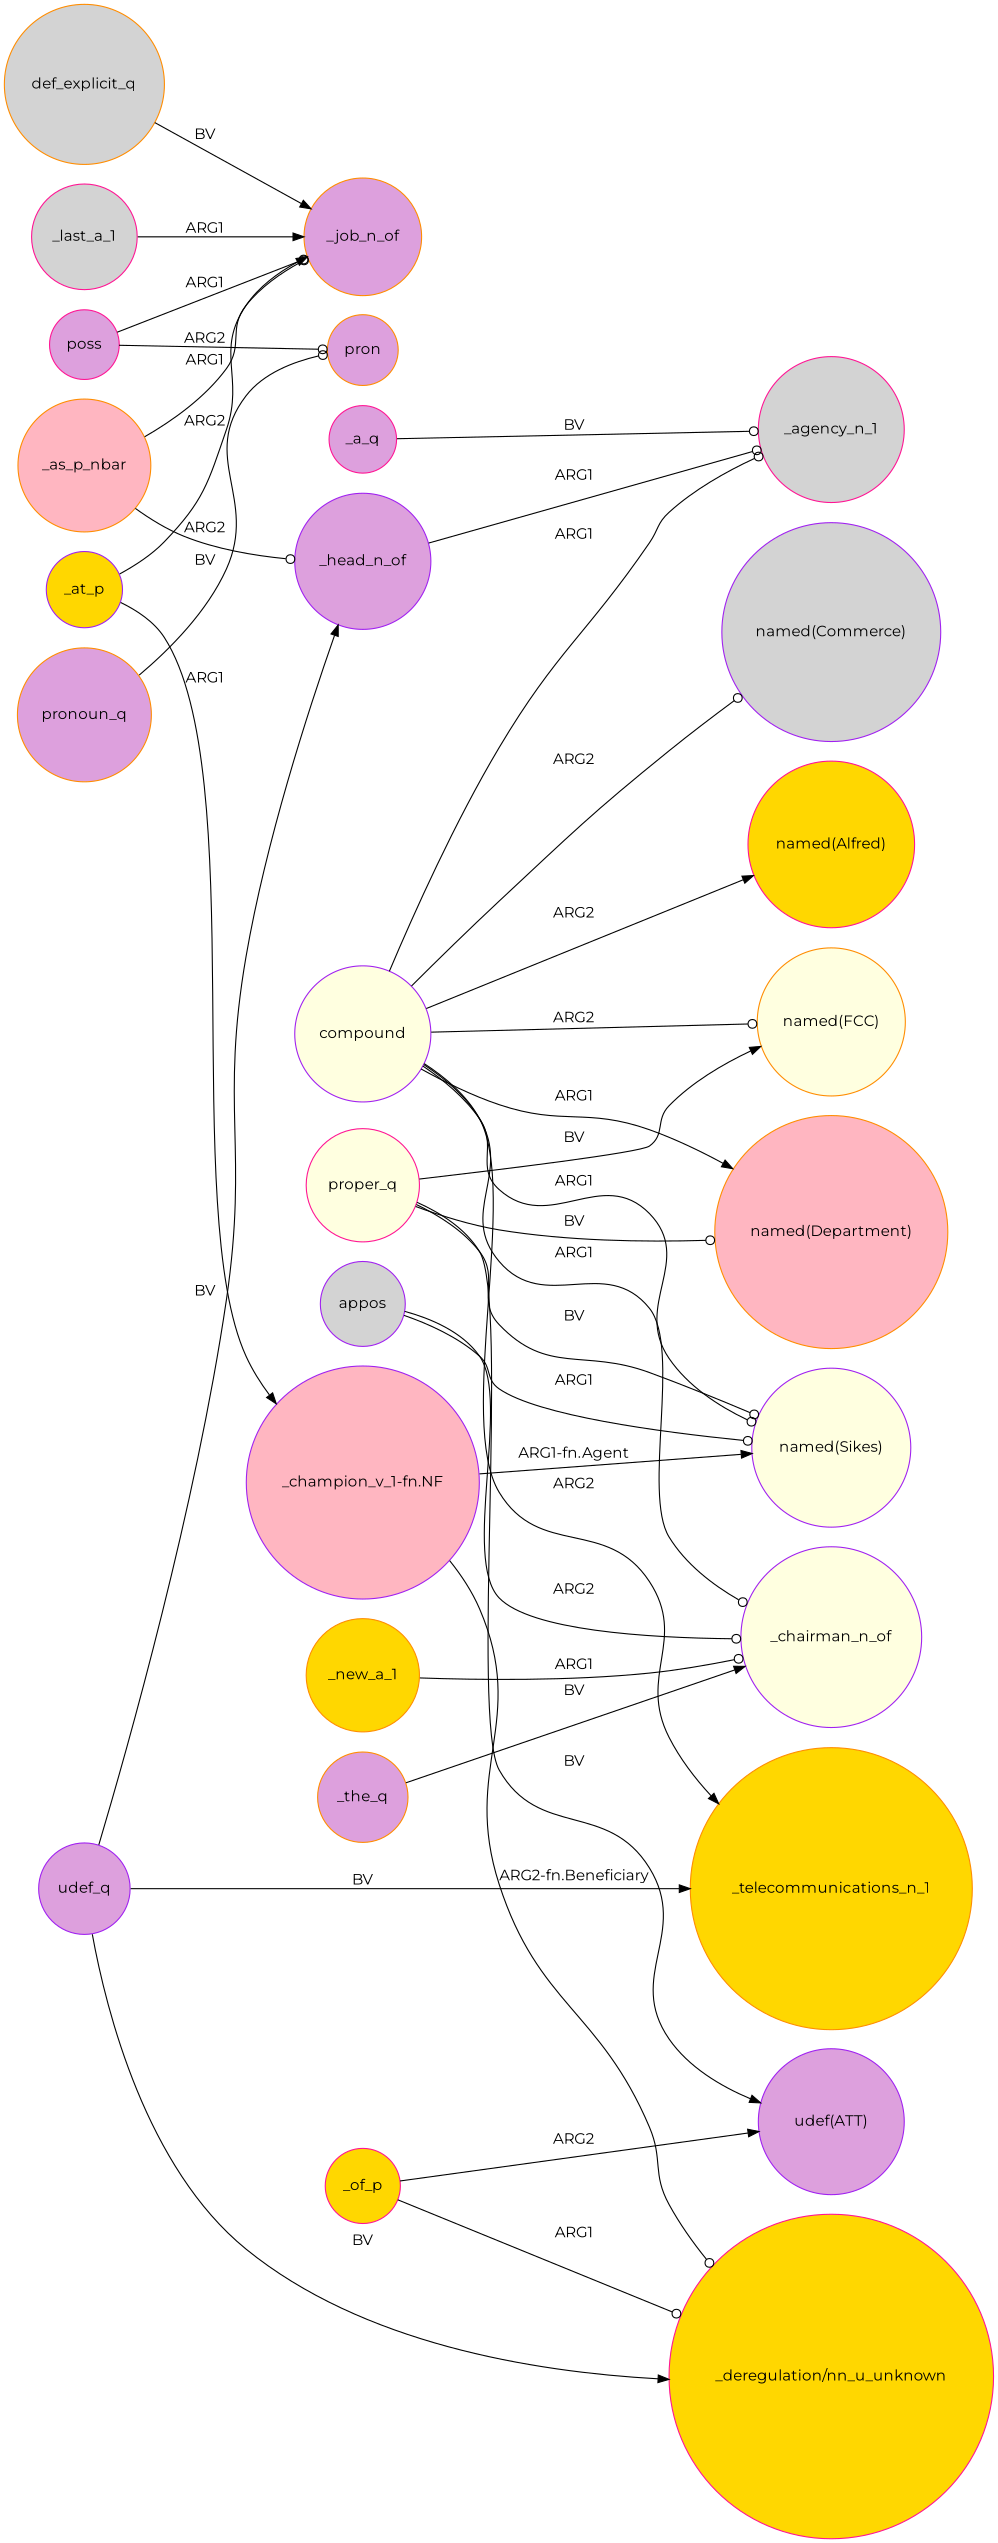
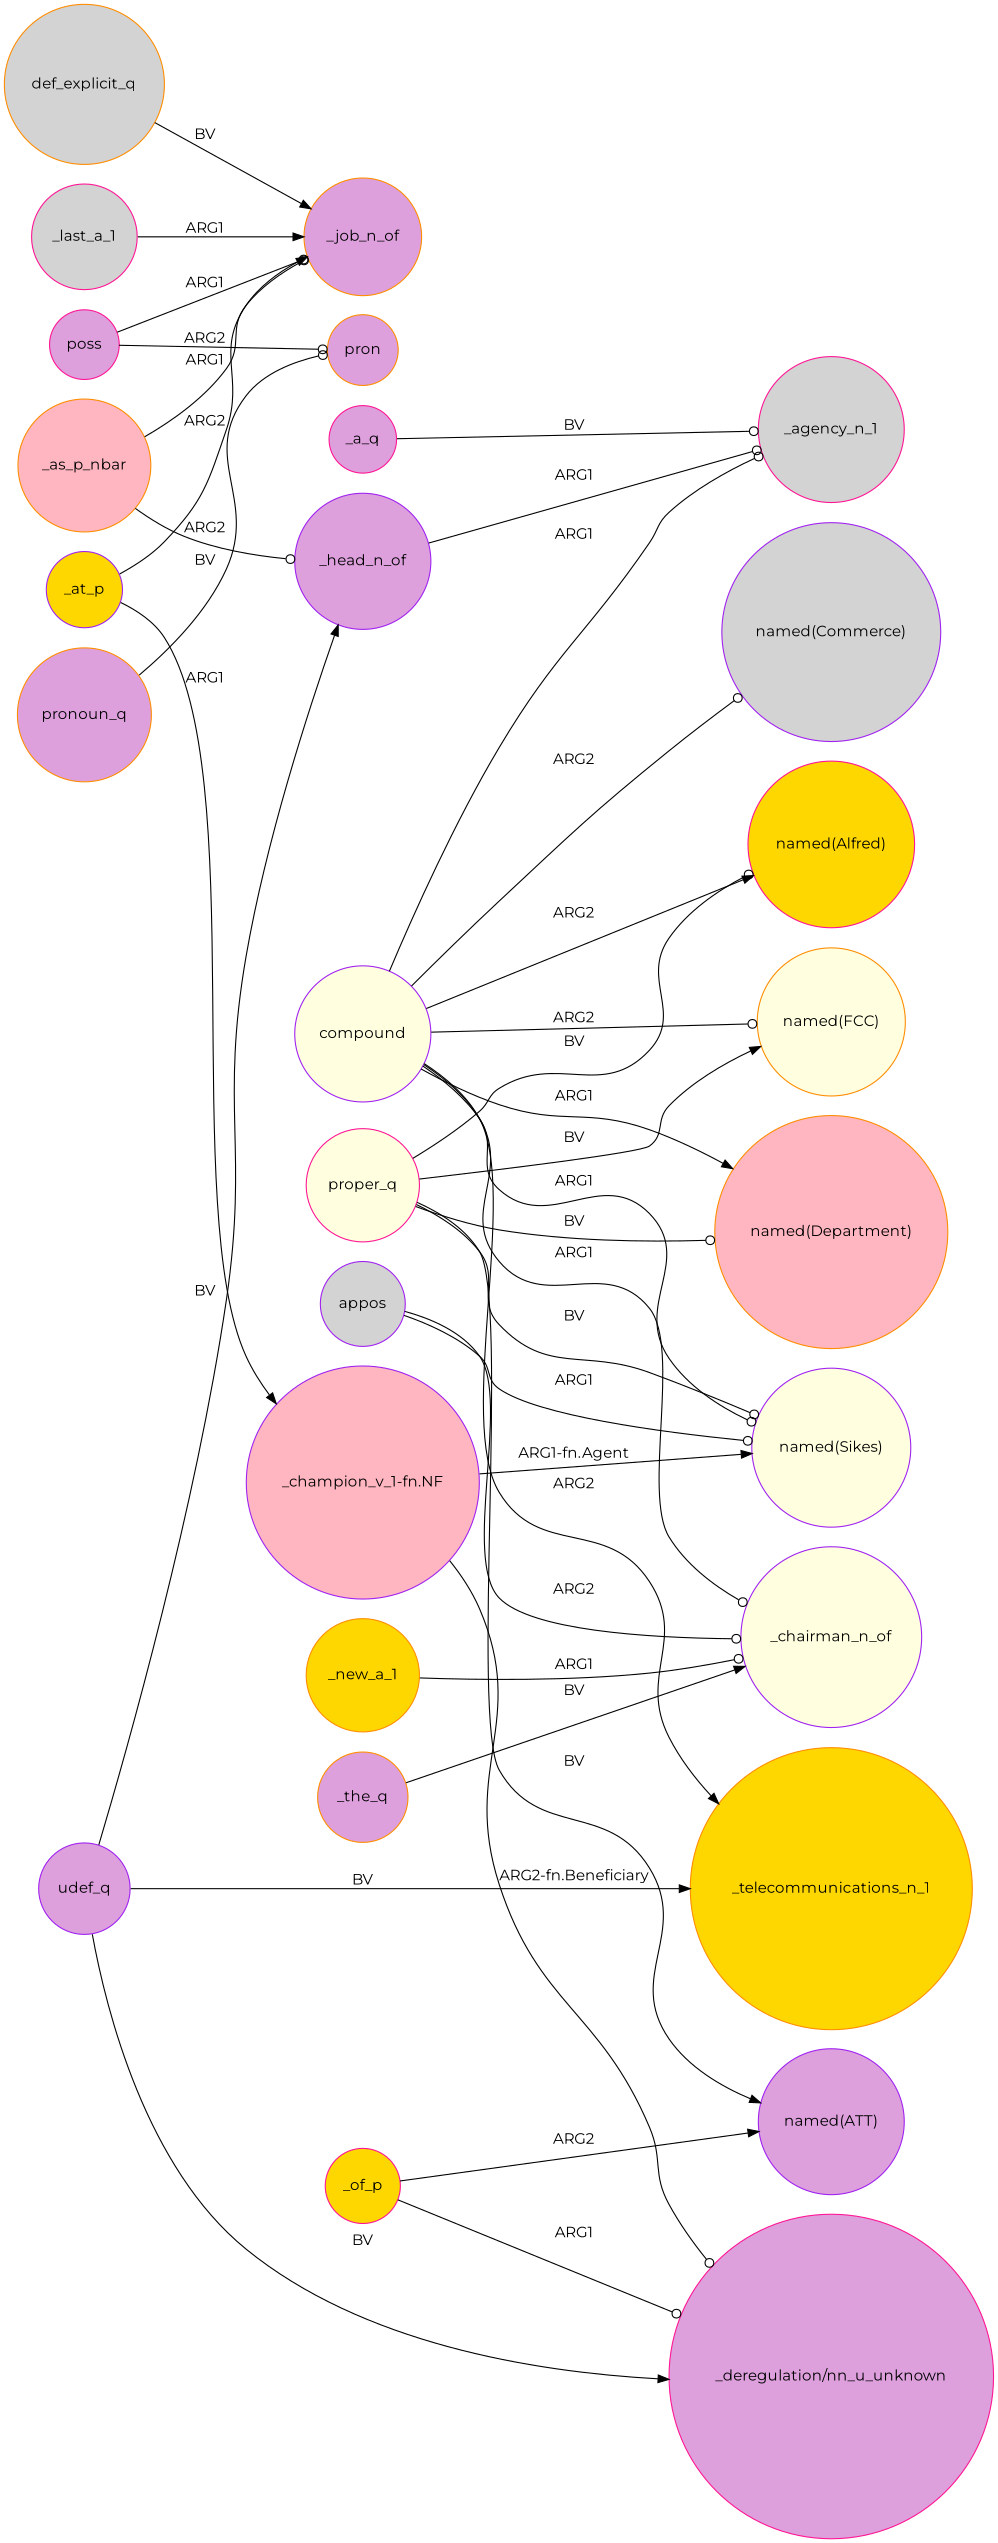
none -> (627, 1067)
(831, 2122) -> (831, 2122)
(831, 2377) -> (831, 2377)
